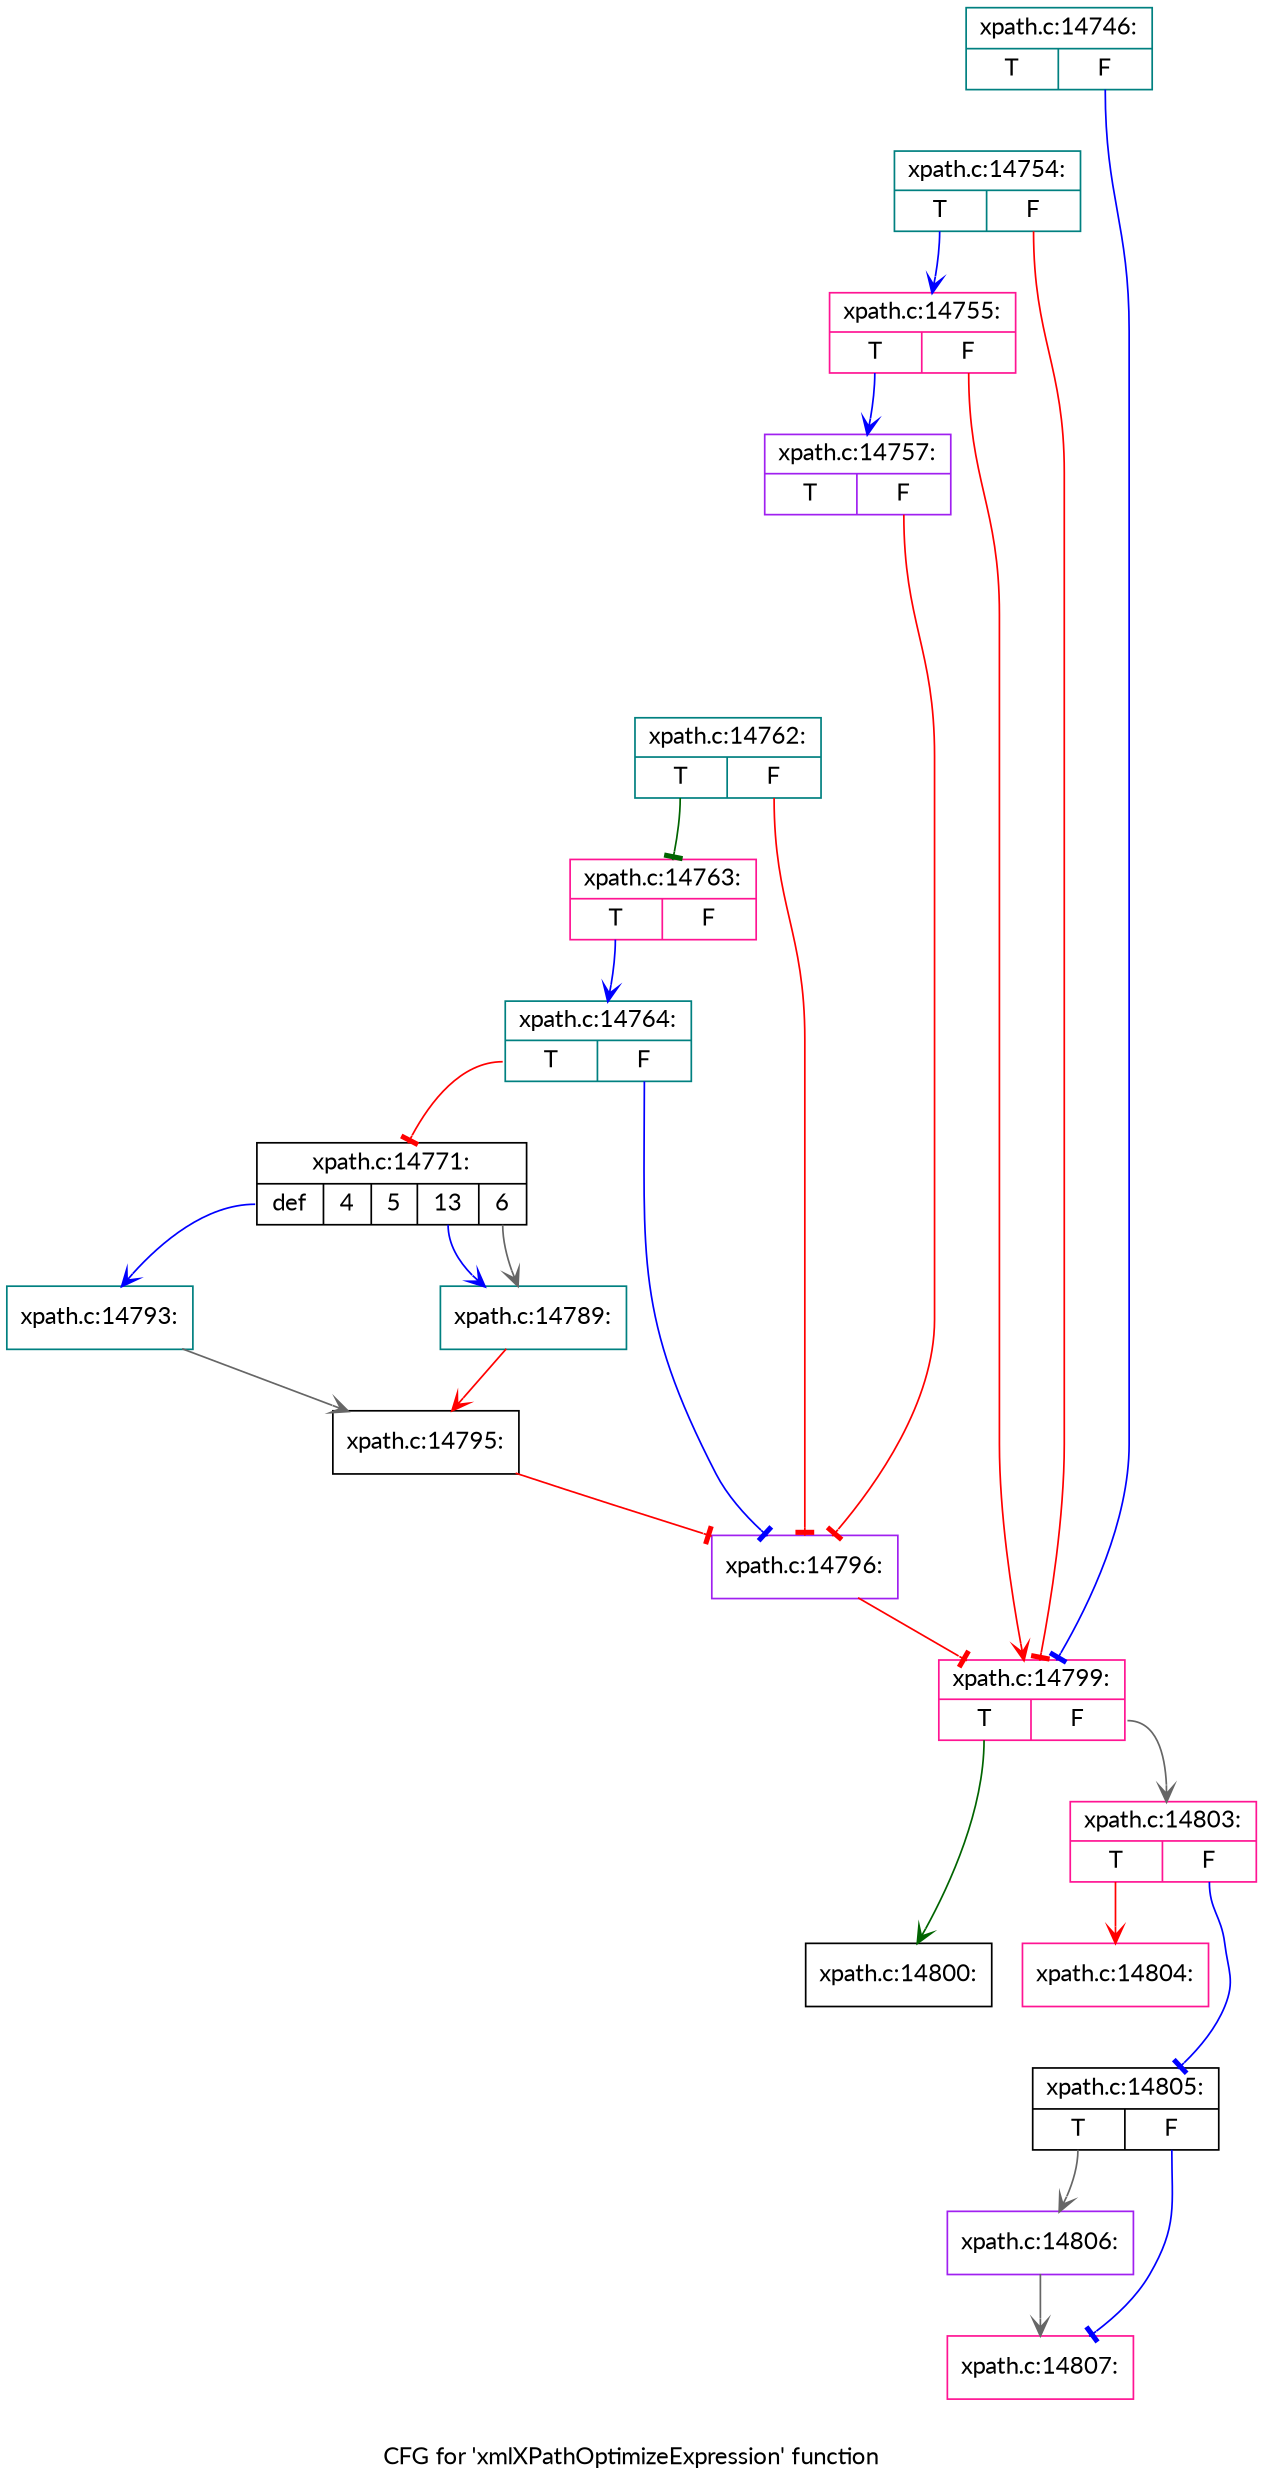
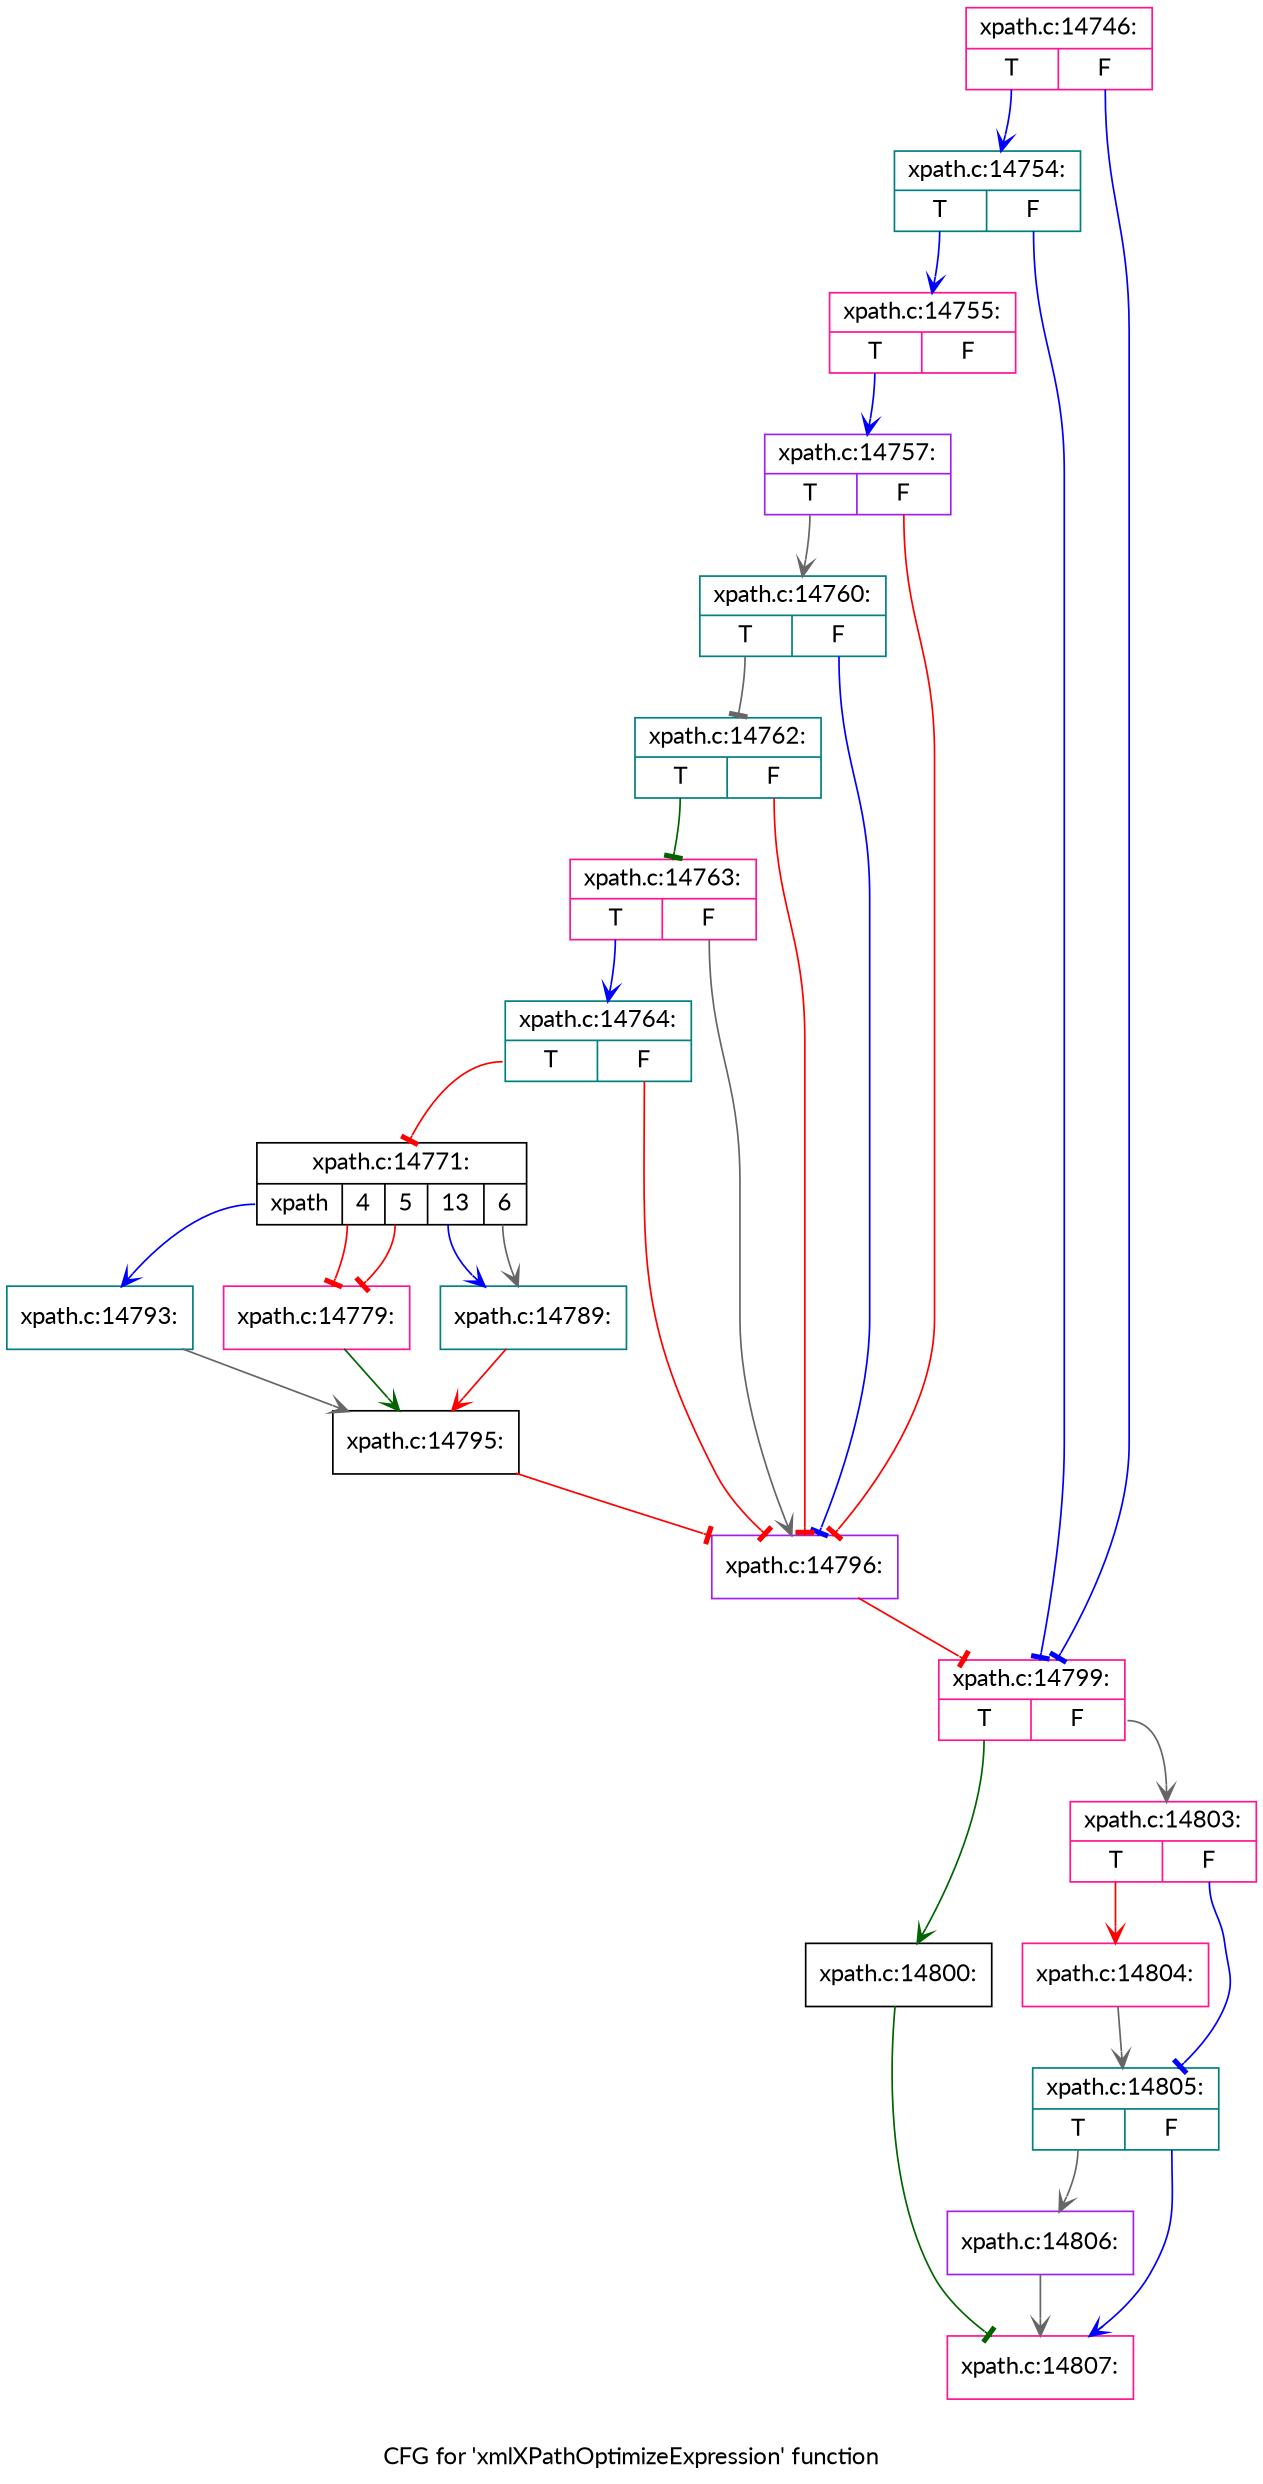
(1059, 49) -> (1059, 49)
none -> (1010, 112)
none -> (793, 616)
(1064, 941) -> (1064, 941)
(999, 1008) -> none
(290, 1203) -> (300, 1203)
none -> (740, 1232)
none -> (317, 1318)
(656, 1319) -> (656, 1319)
none -> (1120, 2029)
(1126, 2109) -> (1126, 2109)
none -> (902, 2181)
(1161, 2252) -> (1161, 2252)
